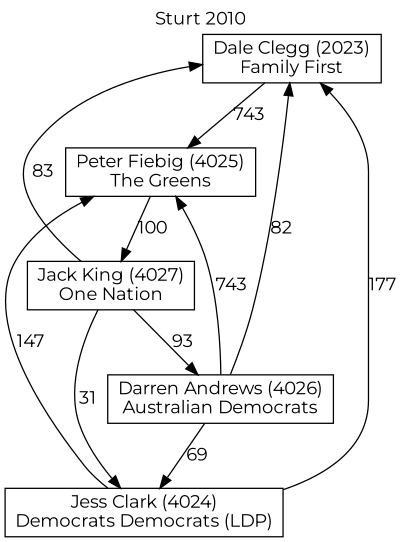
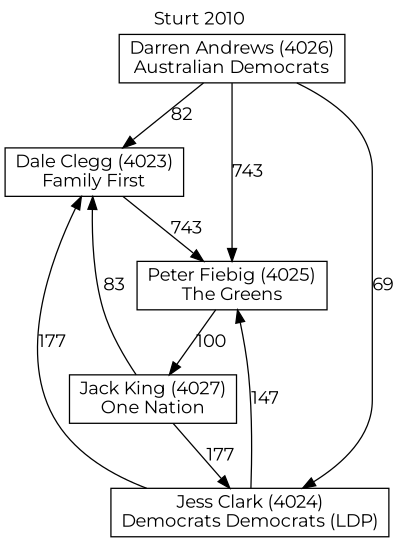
(292, 59) -> (94, 172)
(161, 338) -> none
(88, 399) -> (221, 456)
